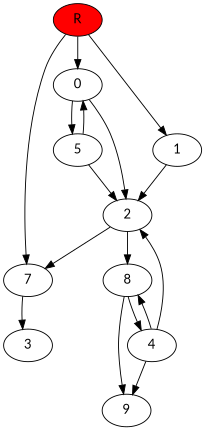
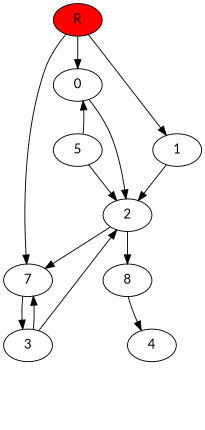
(72, 113) -> none
(163, 281) -> (75, 284)
(147, 316) -> none
none -> (34, 317)
(127, 410) -> none
